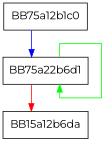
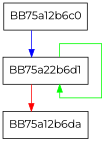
(46, 17) -> (46, 17)
(46, 125) -> (46, 125)
